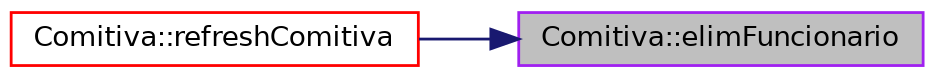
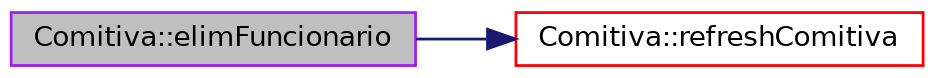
(455, 39) -> (451, 39)
